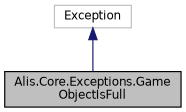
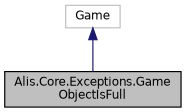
(93, 17) -> (93, 17)
